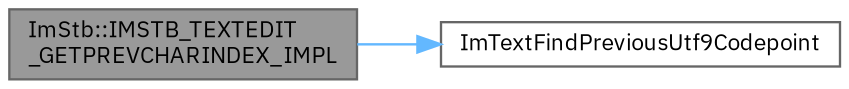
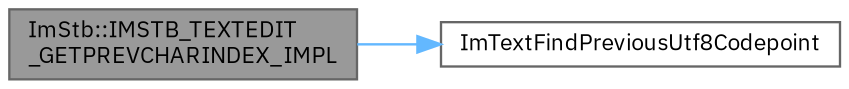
(640, 44) -> (640, 44)
